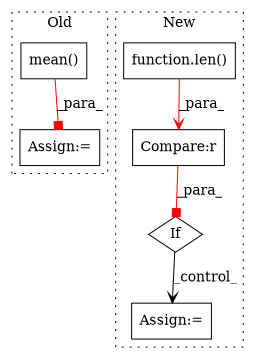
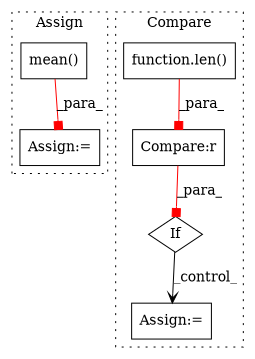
(60, 23) -> (60, 23)
(180, 23) -> (180, 23)
(179, 99) -> (179, 99)
